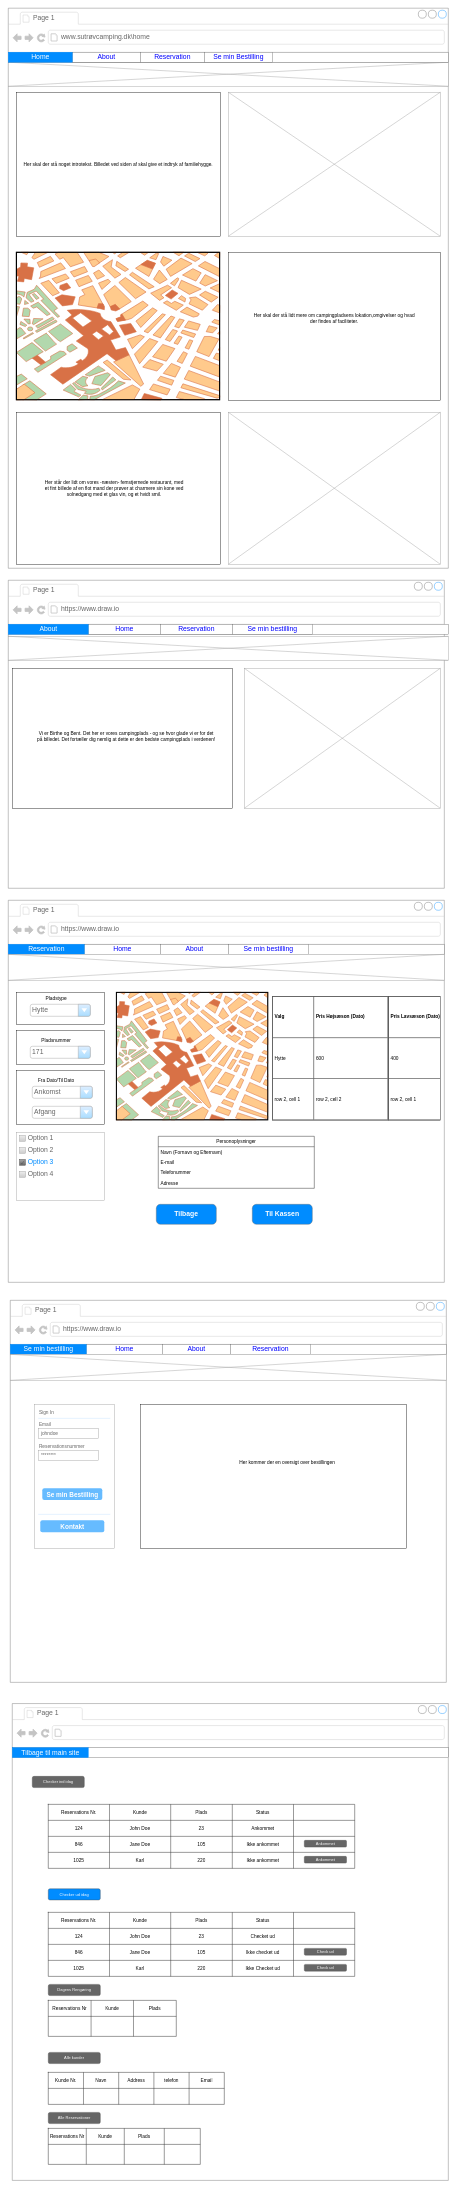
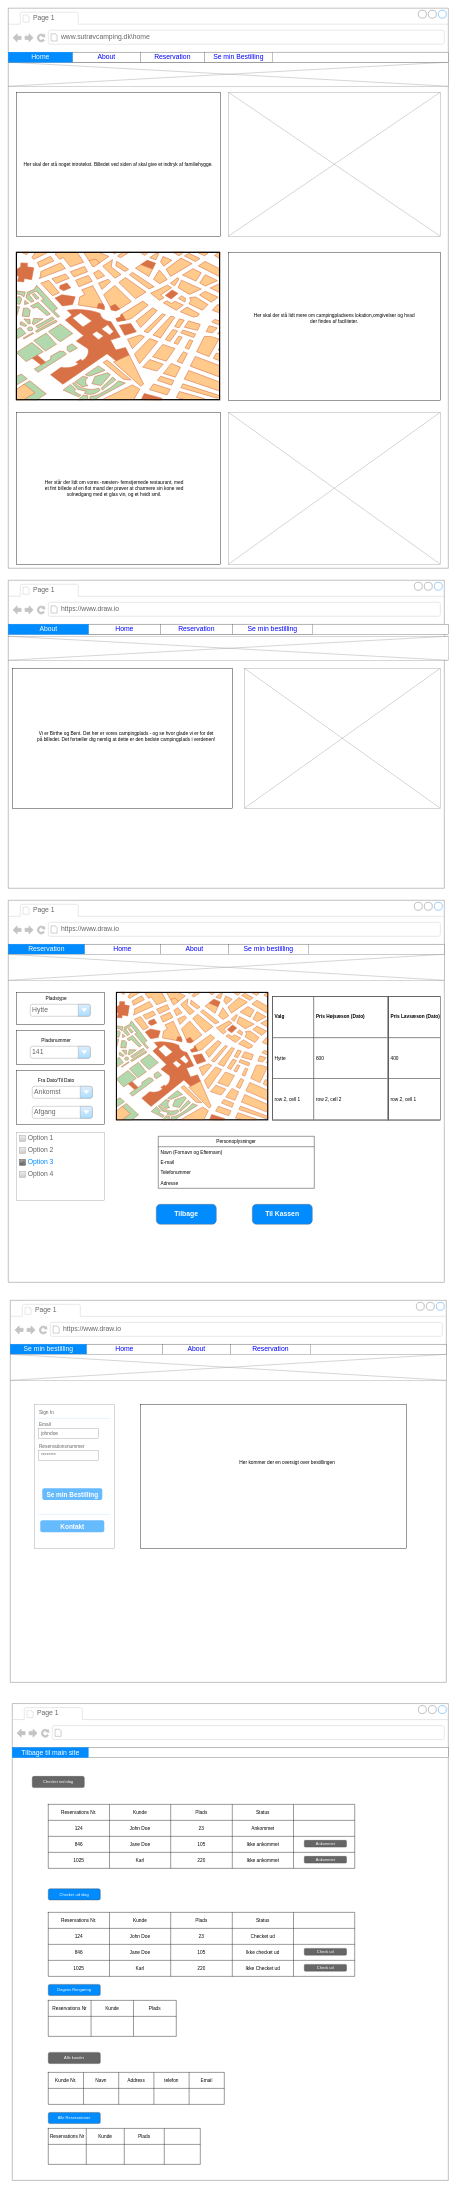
(38, 1052) -> (38, 1052)
(74, 1990) -> (74, 1990)
(74, 2118) -> (74, 2118)
